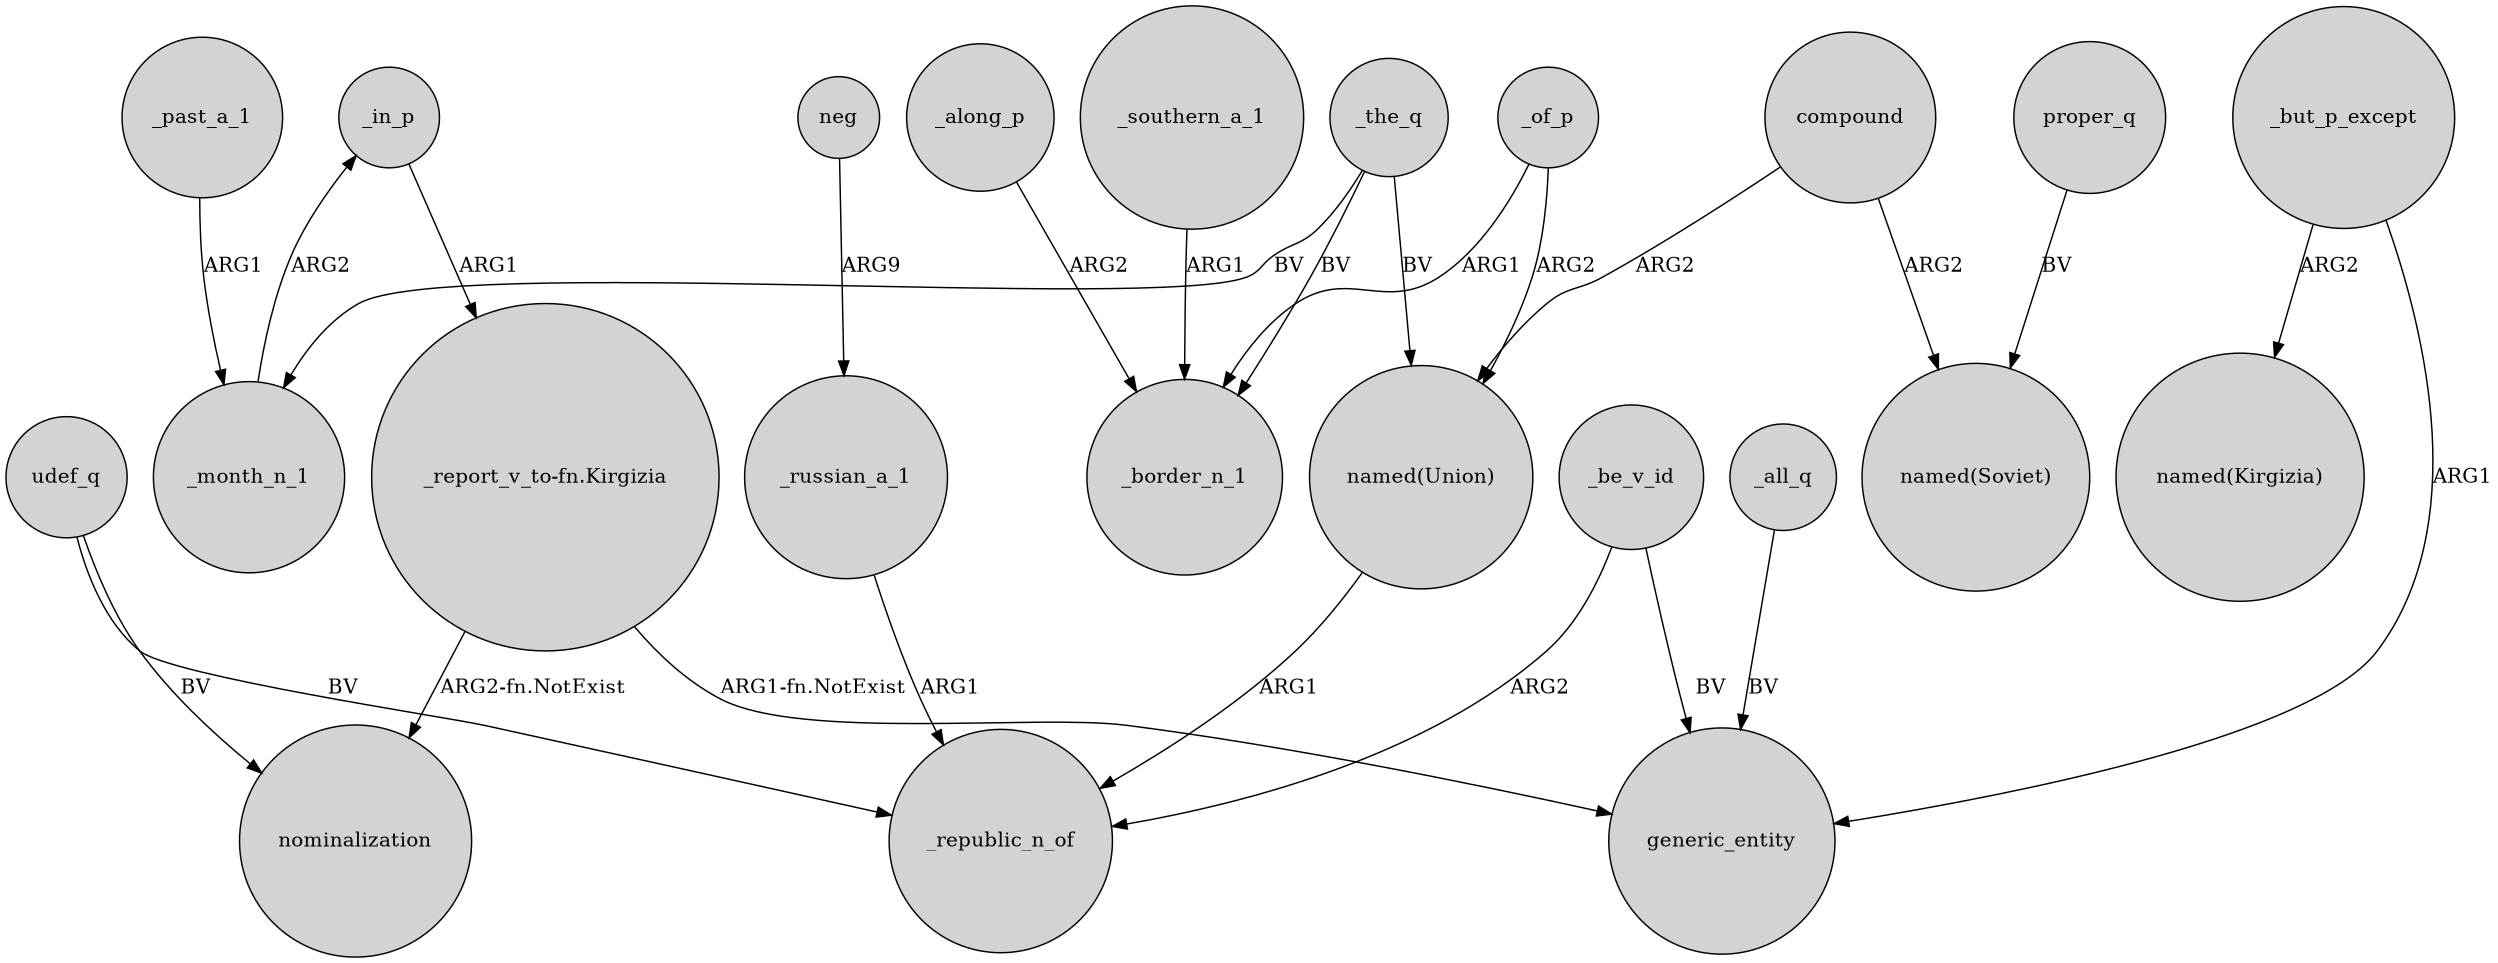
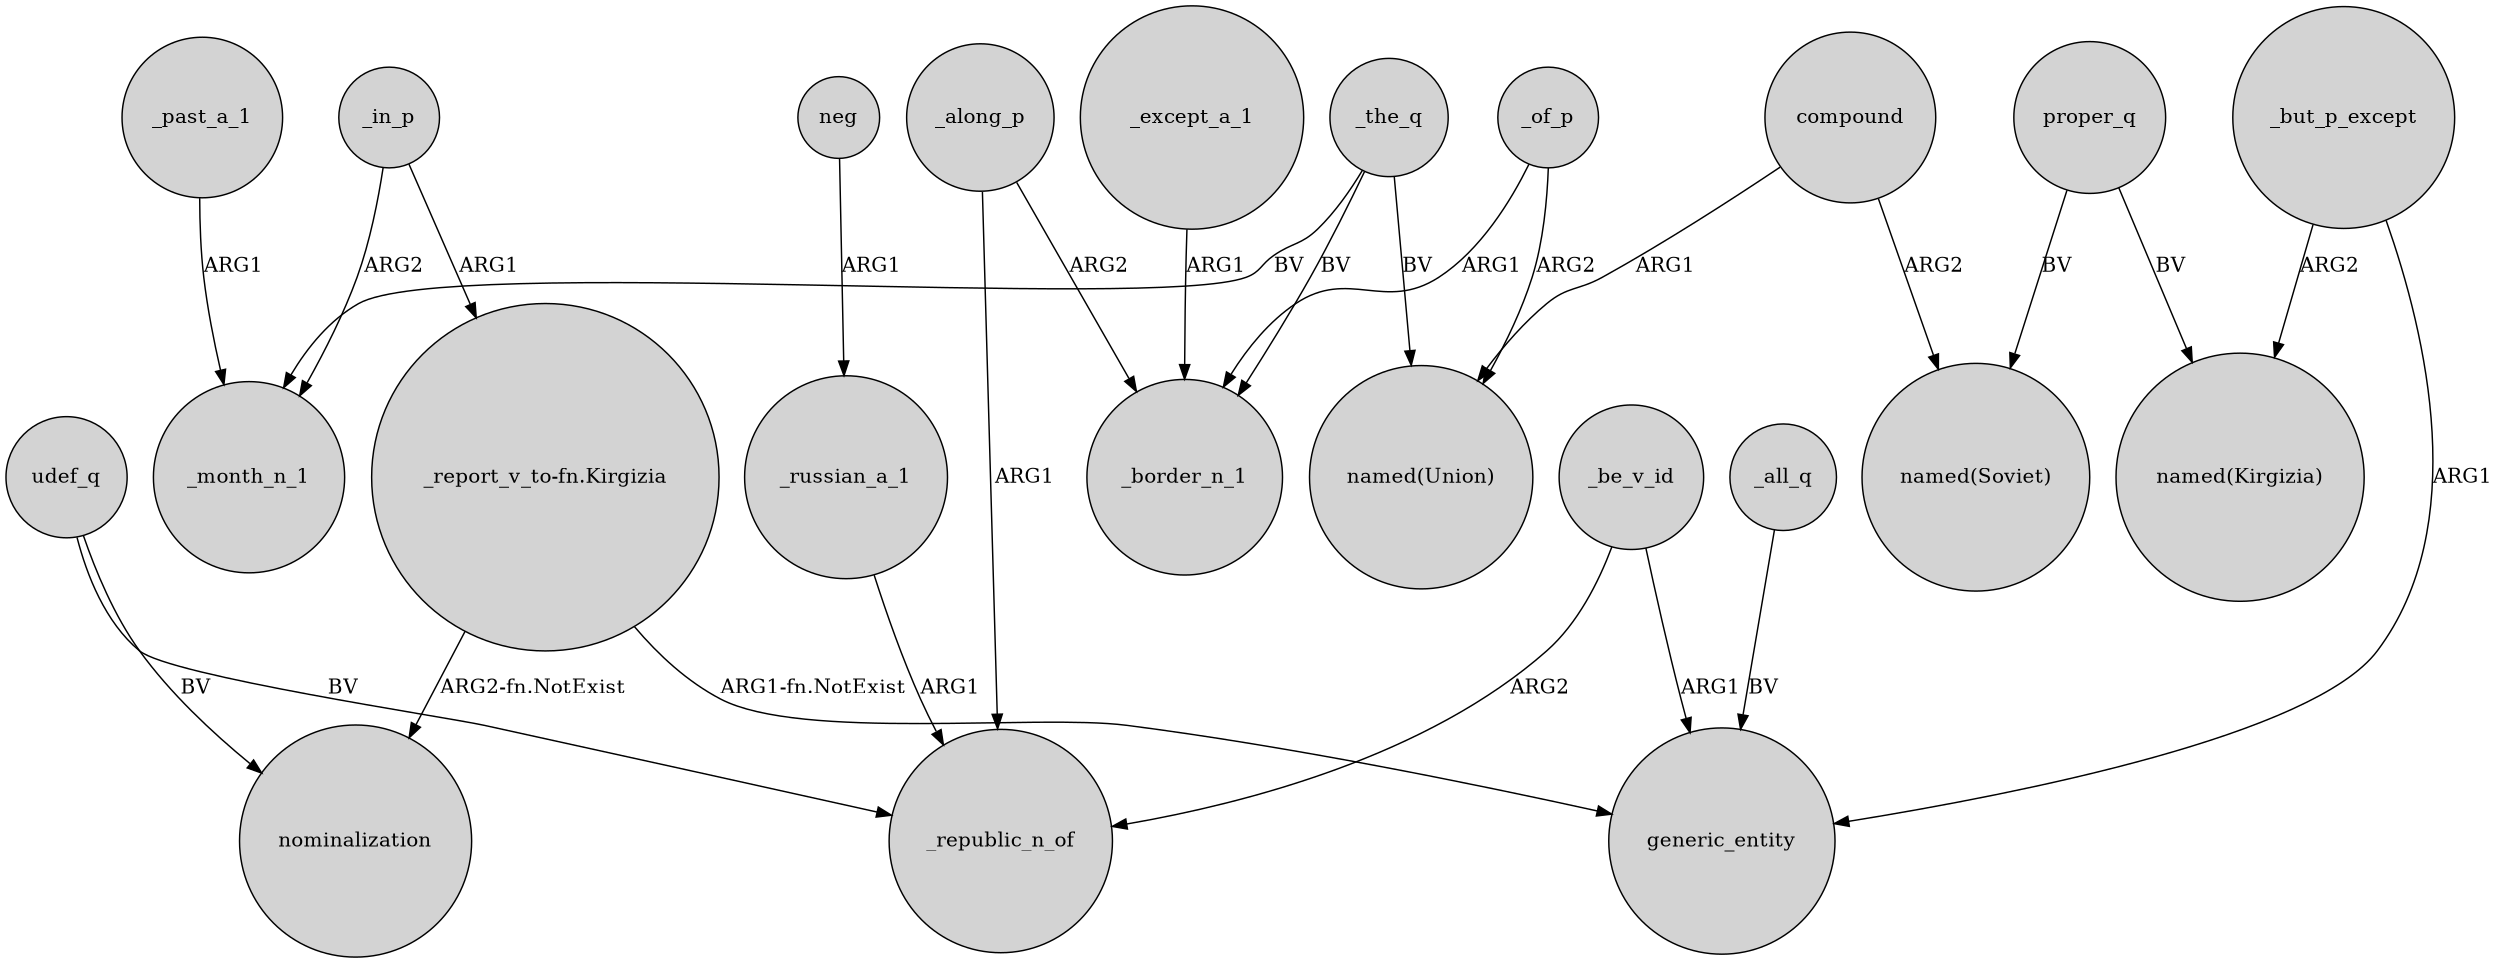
(1192, 118) -> (1192, 118)
(872, 266) -> (872, 266)
(1666, 266) -> (1666, 266)
(286, 268) -> (356, 279)
none -> (2153, 268)
(1711, 688) -> (1711, 688)
(1249, 690) -> (990, 453)
